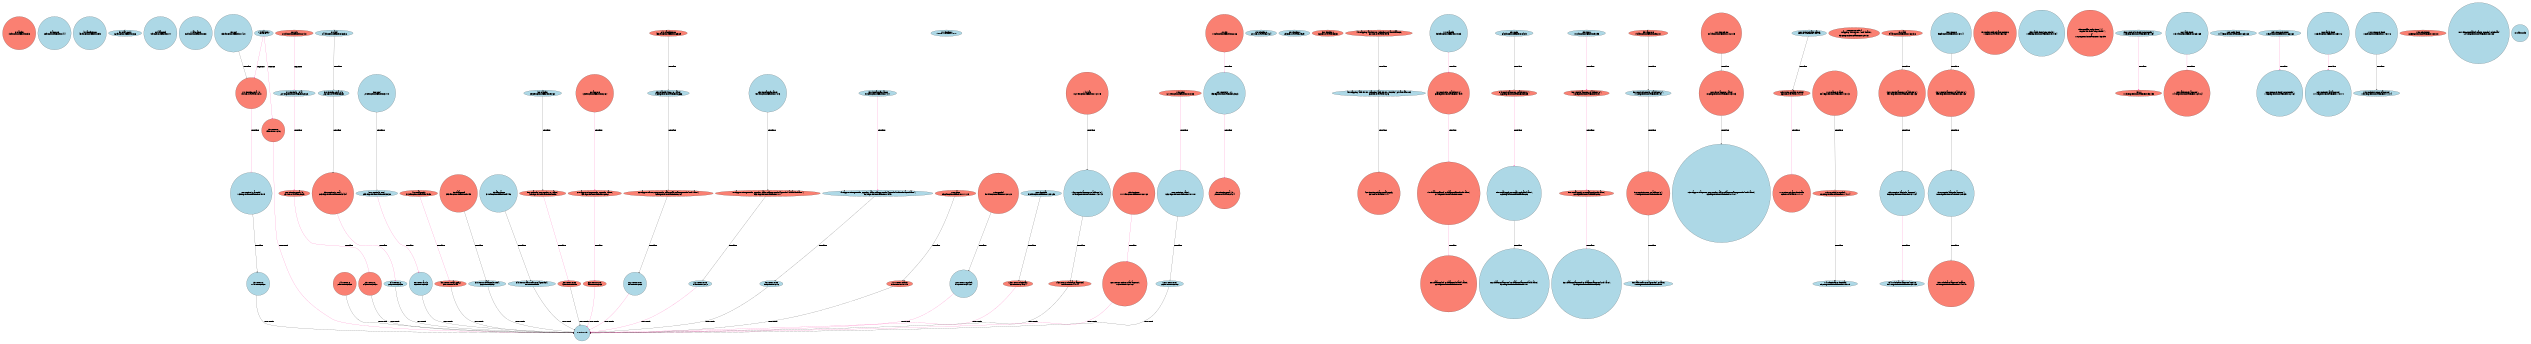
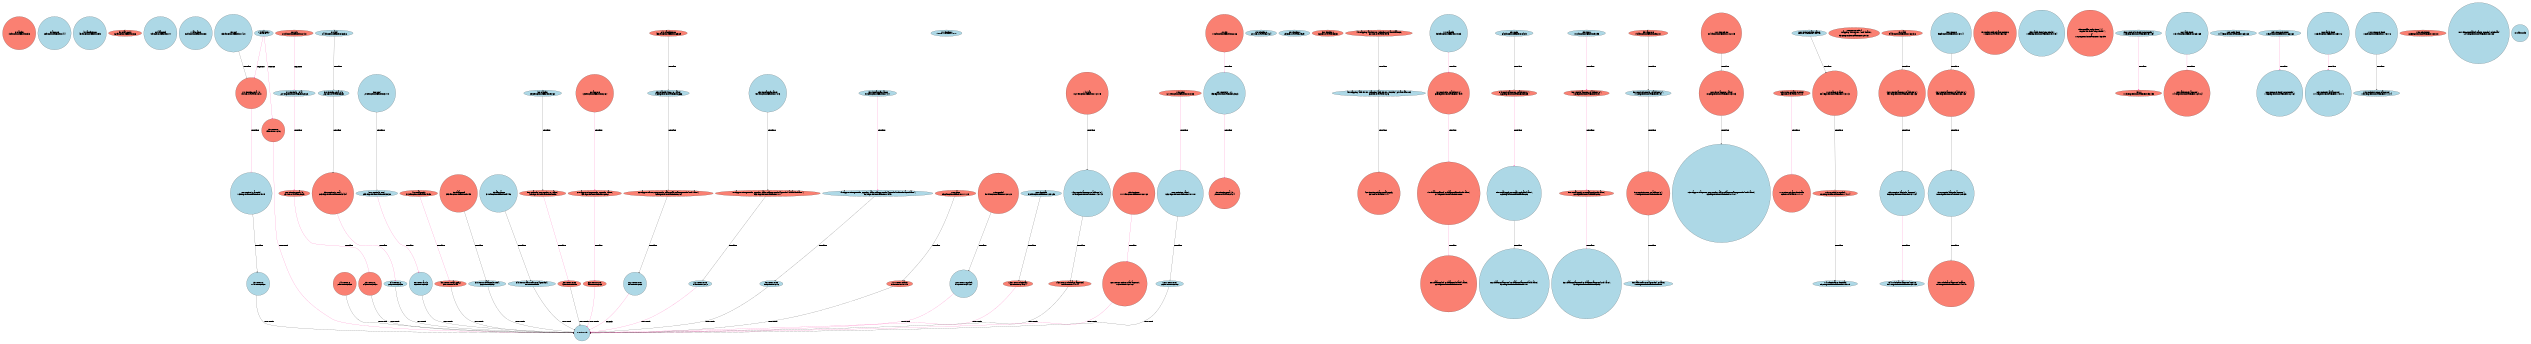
(125, 33) -> (125, 33)
(1801, 63) -> (1818, 54)
(609, 322) -> (609, 322)
